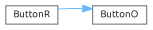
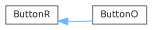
(70, 8) -> (80, 21)
